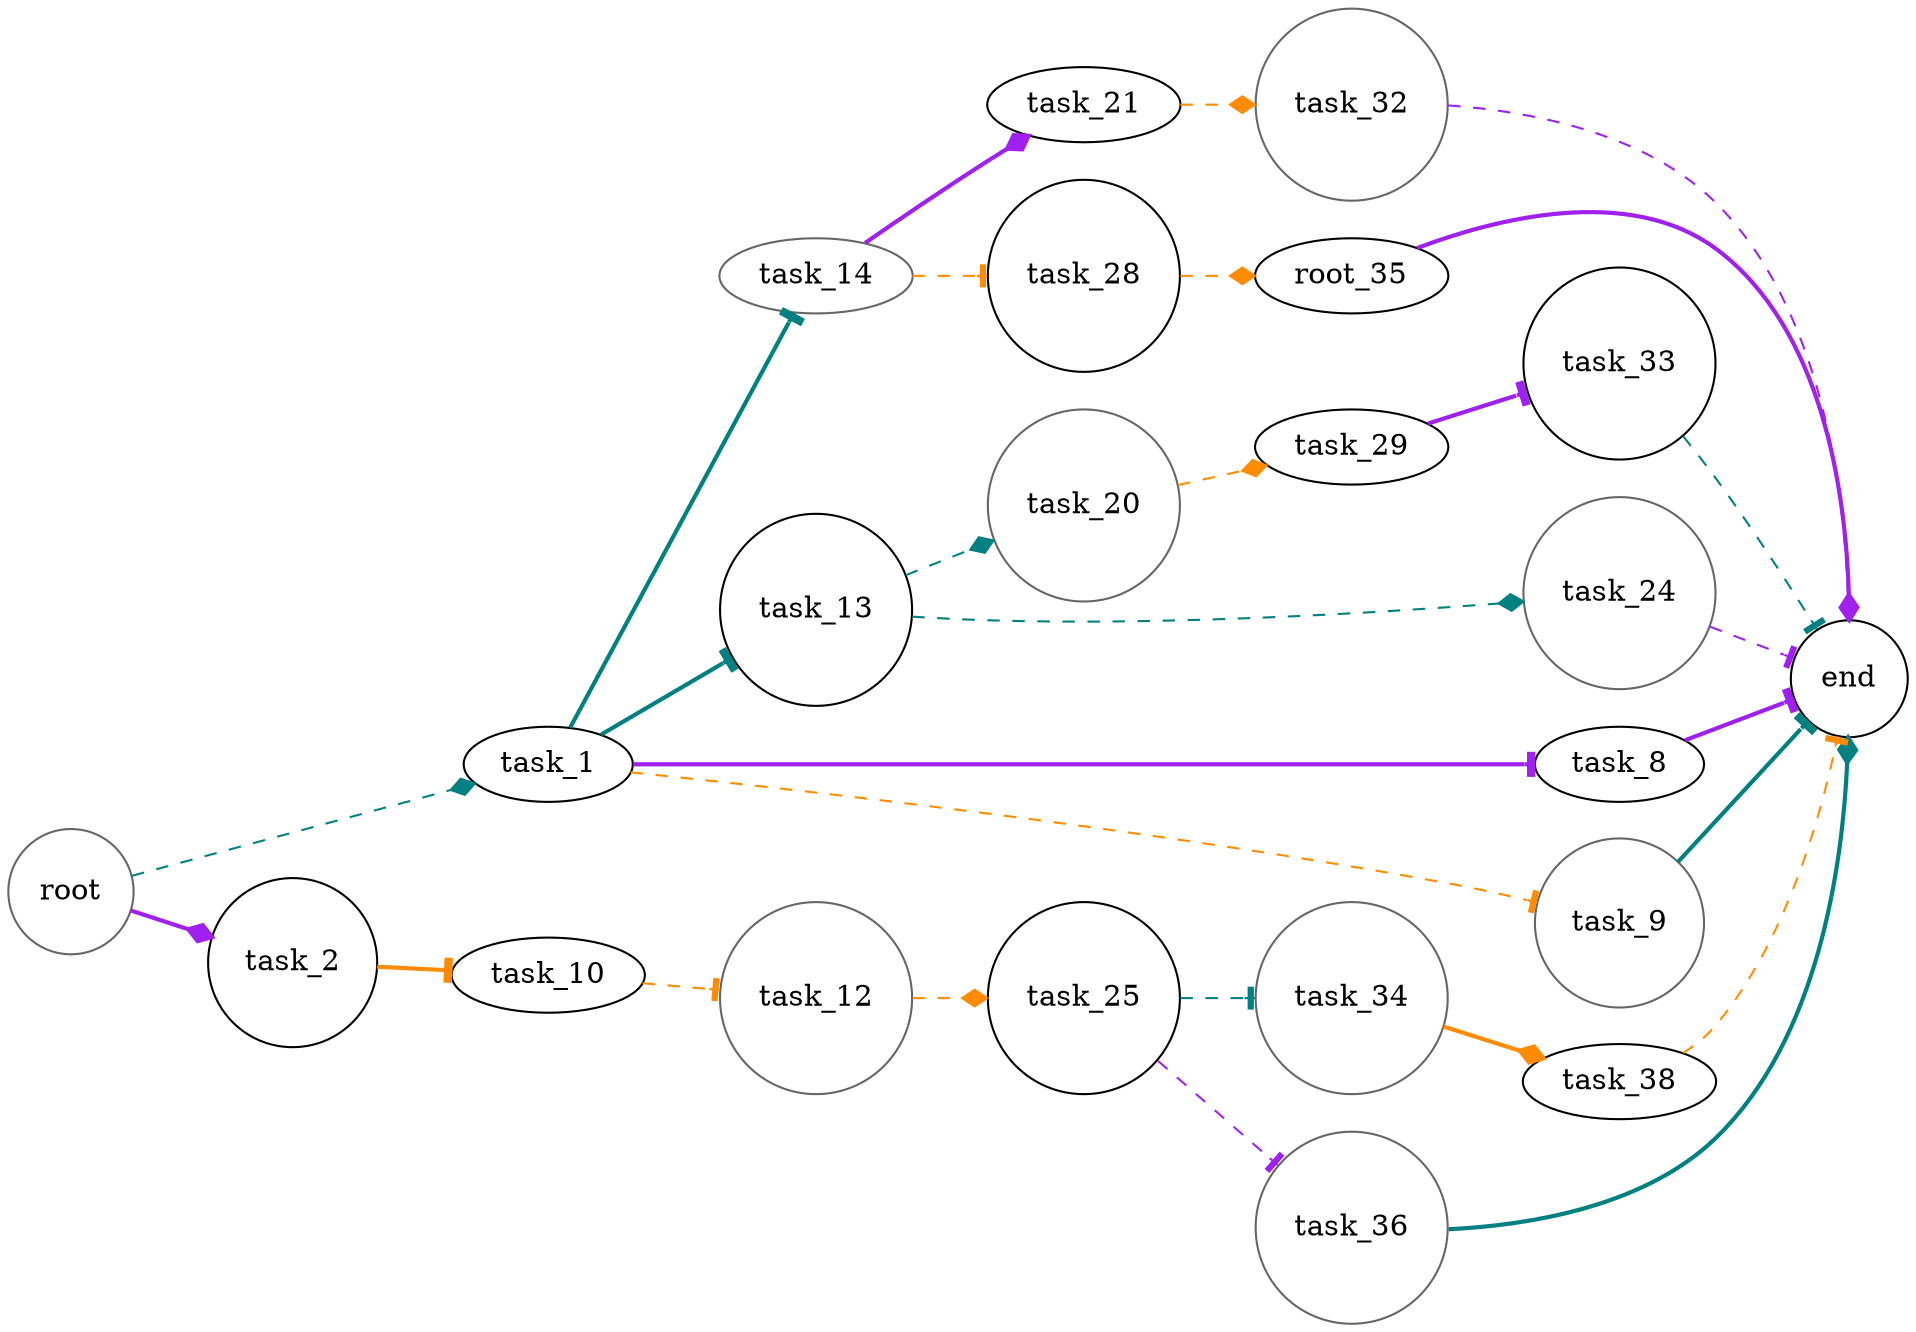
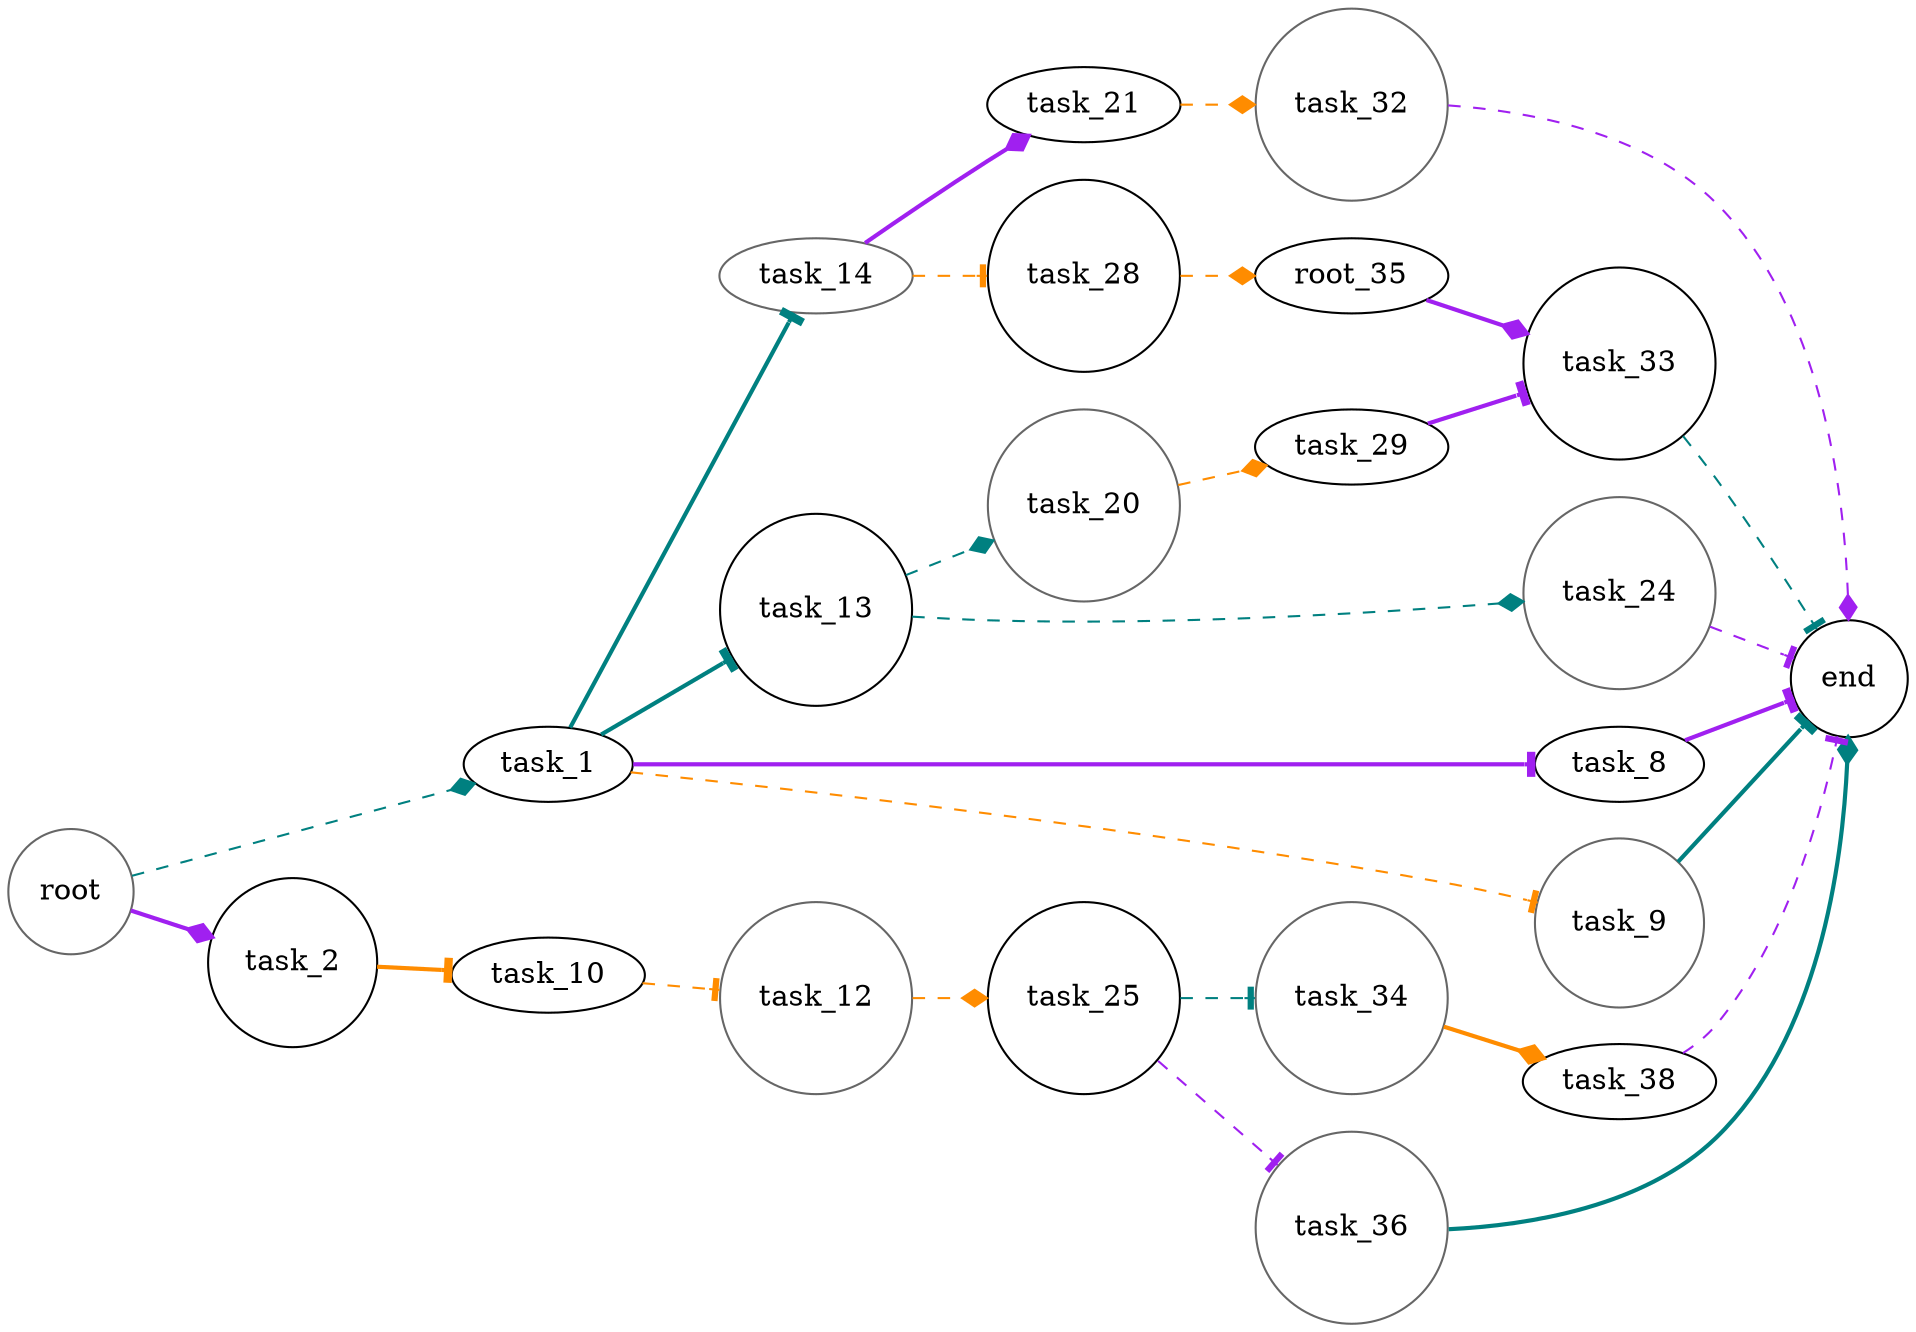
(1742, 273) -> (1465, 313)
(1783, 913) -> (1783, 913)
